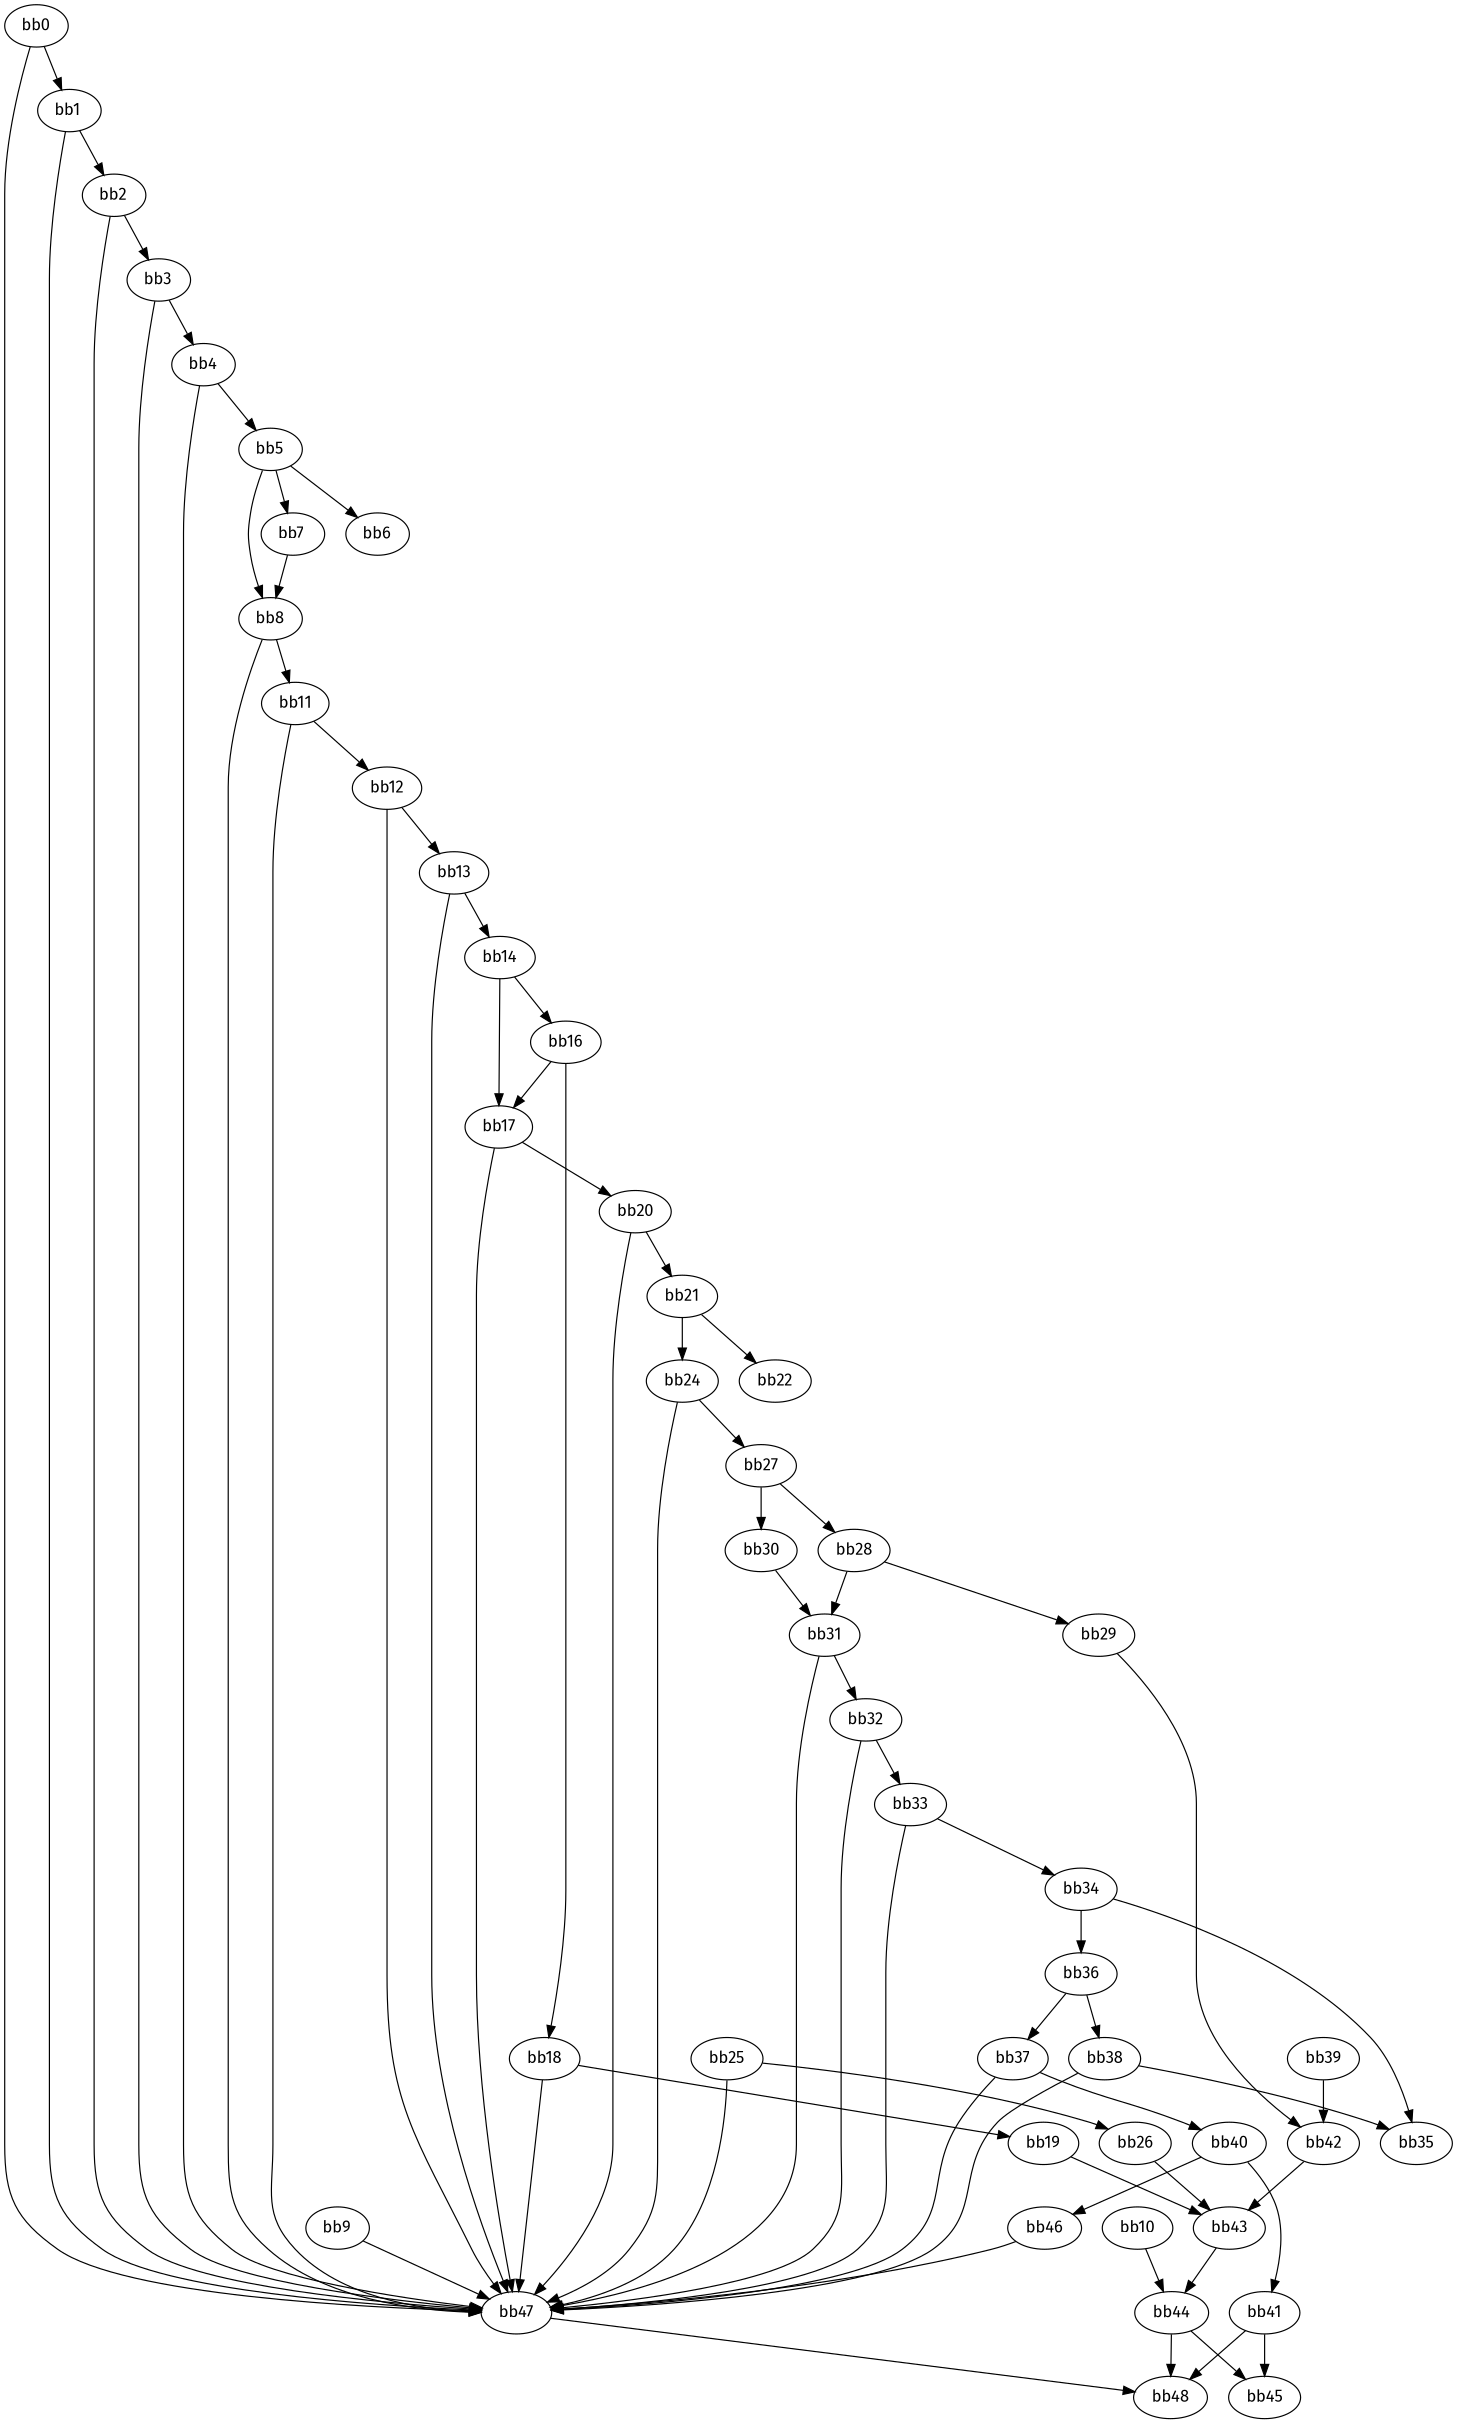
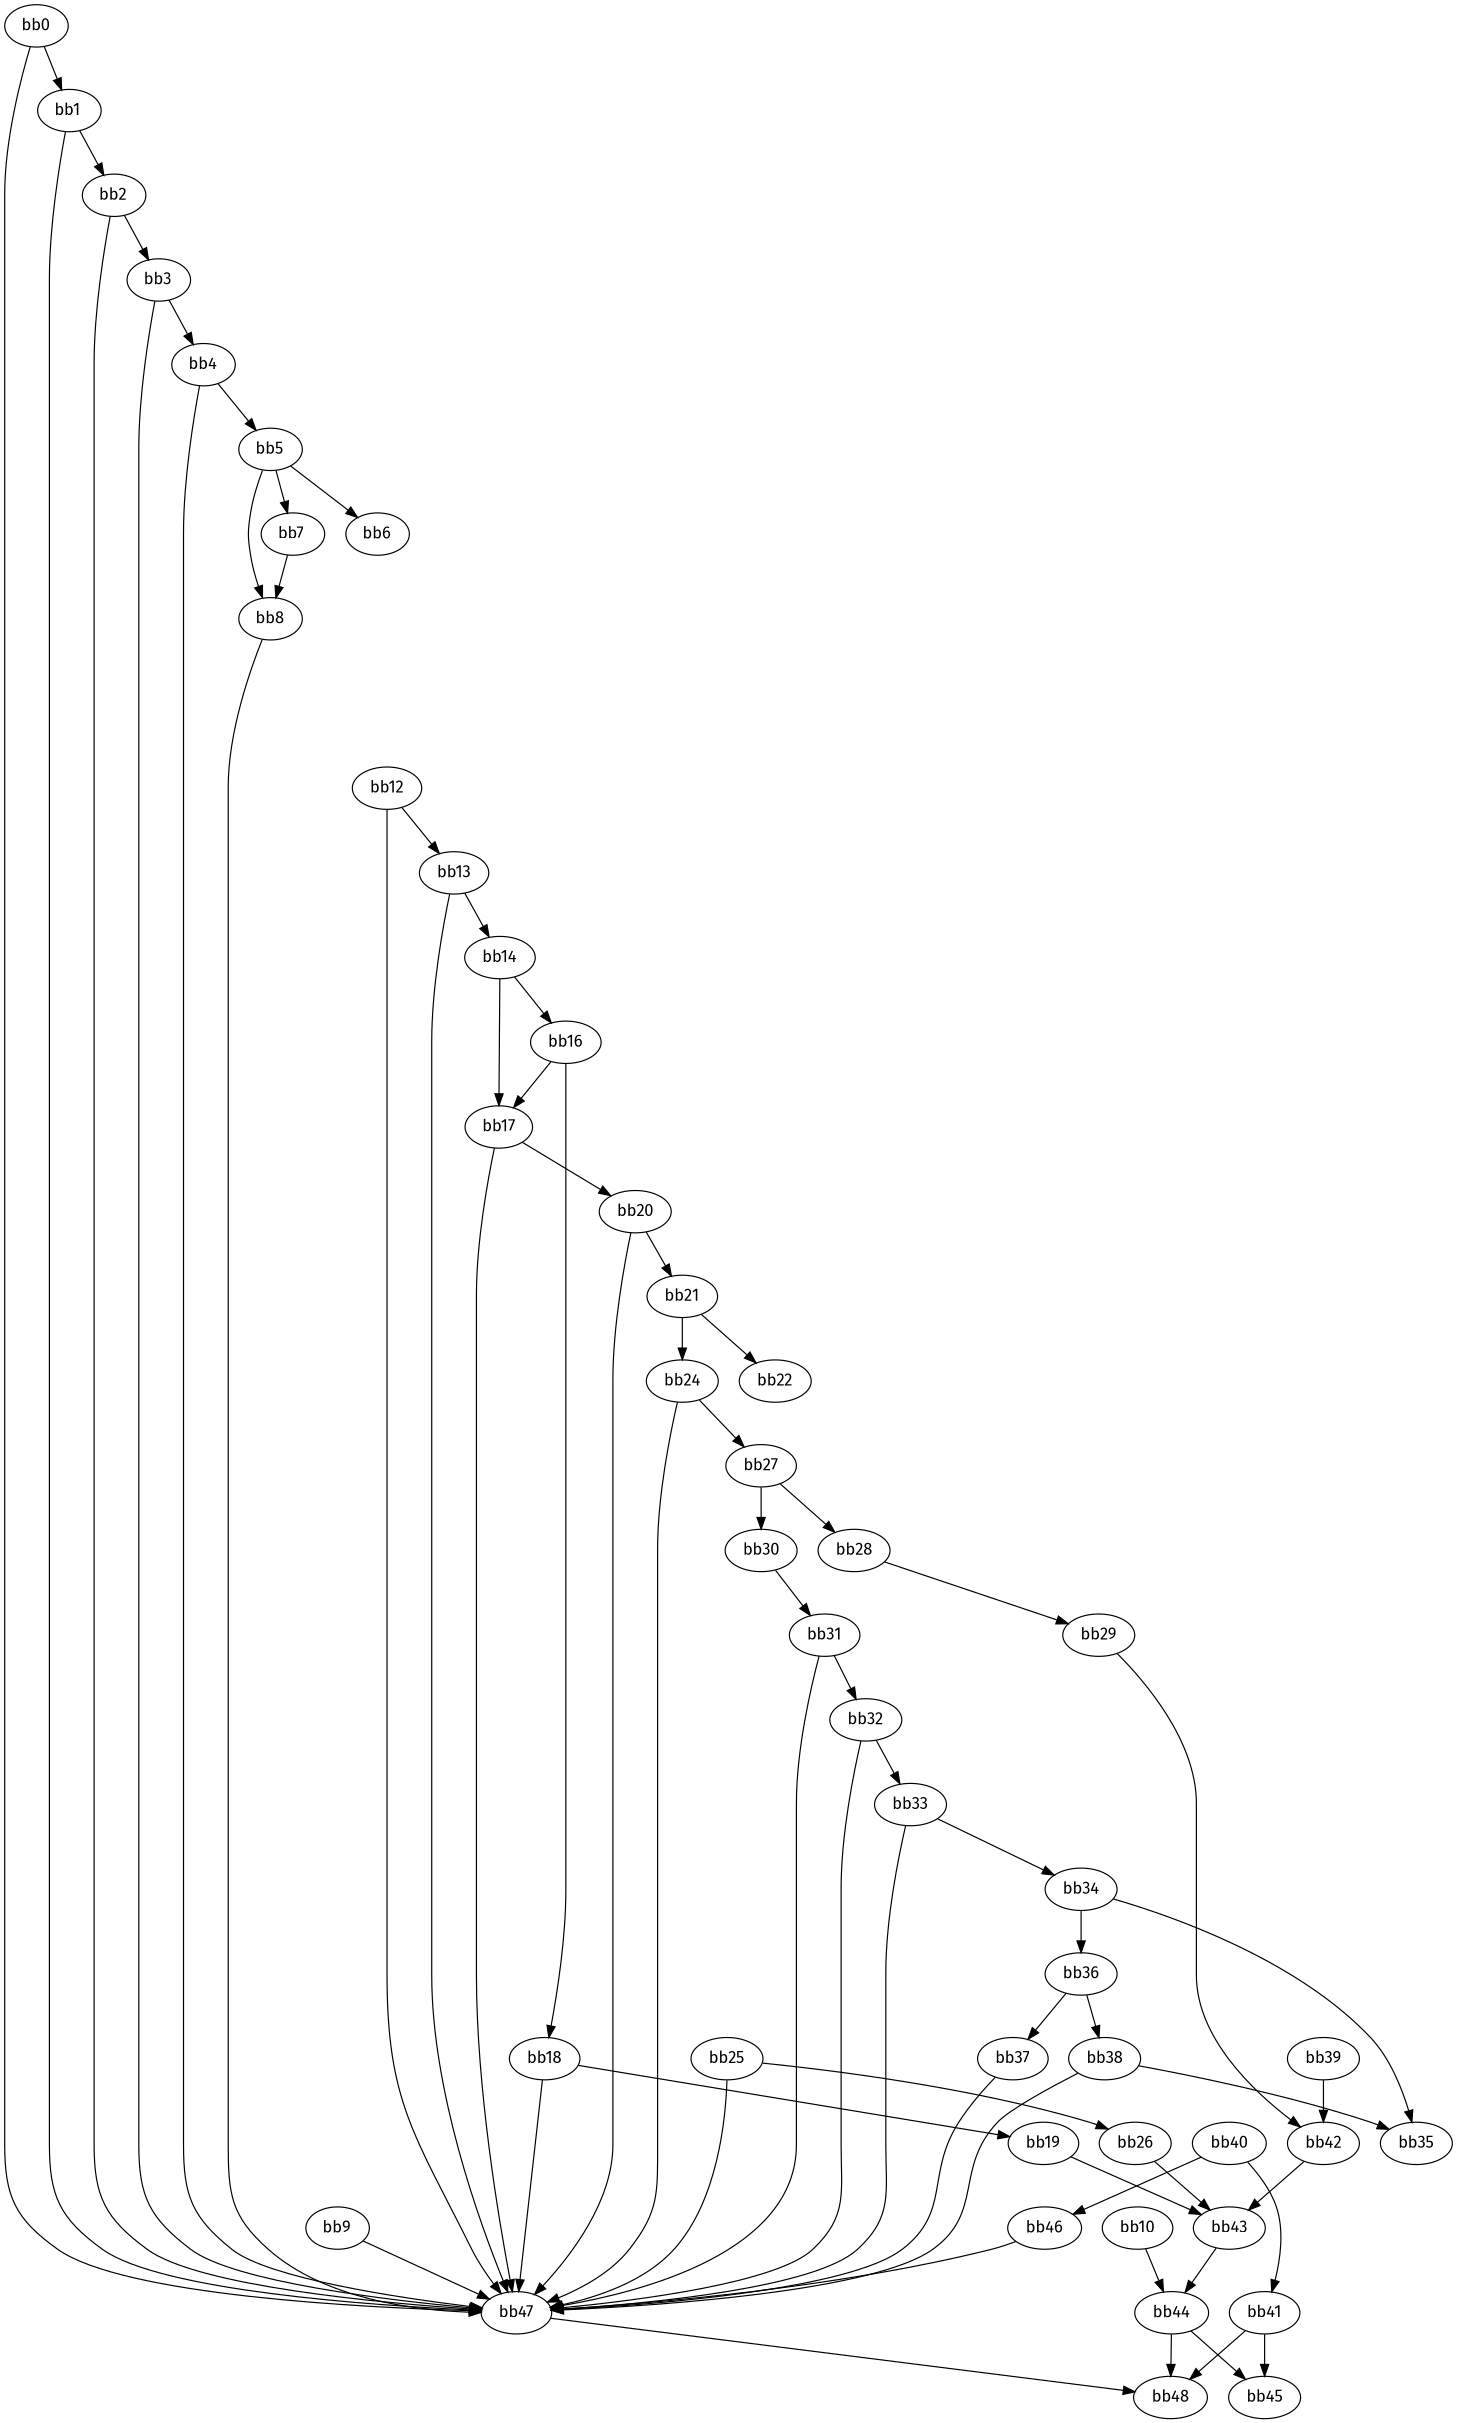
(295, 703) -> none
(841, 1587) -> none
(1115, 2100) -> none
